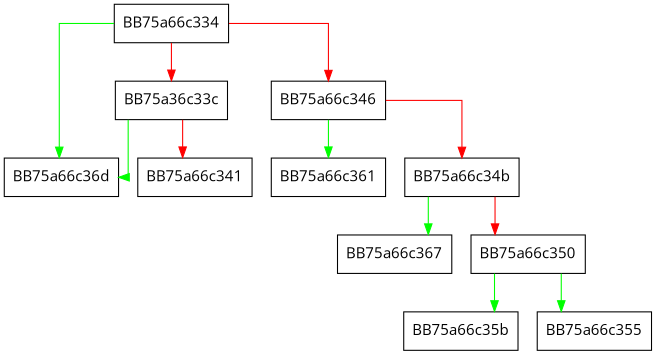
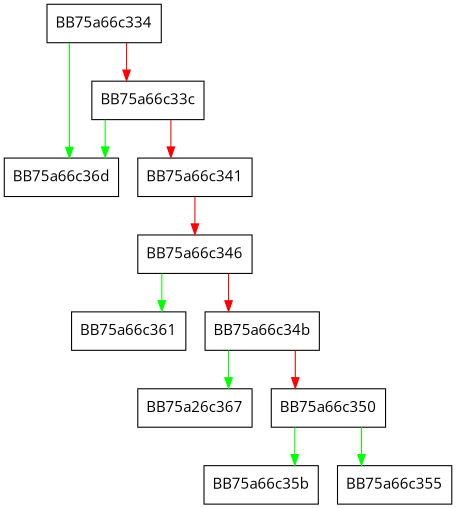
(302, 23) -> (195, 210)
(171, 100) -> (148, 100)
(395, 254) -> (195, 408)
